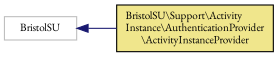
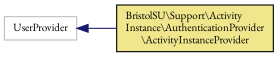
(41, 28) -> (41, 28)
